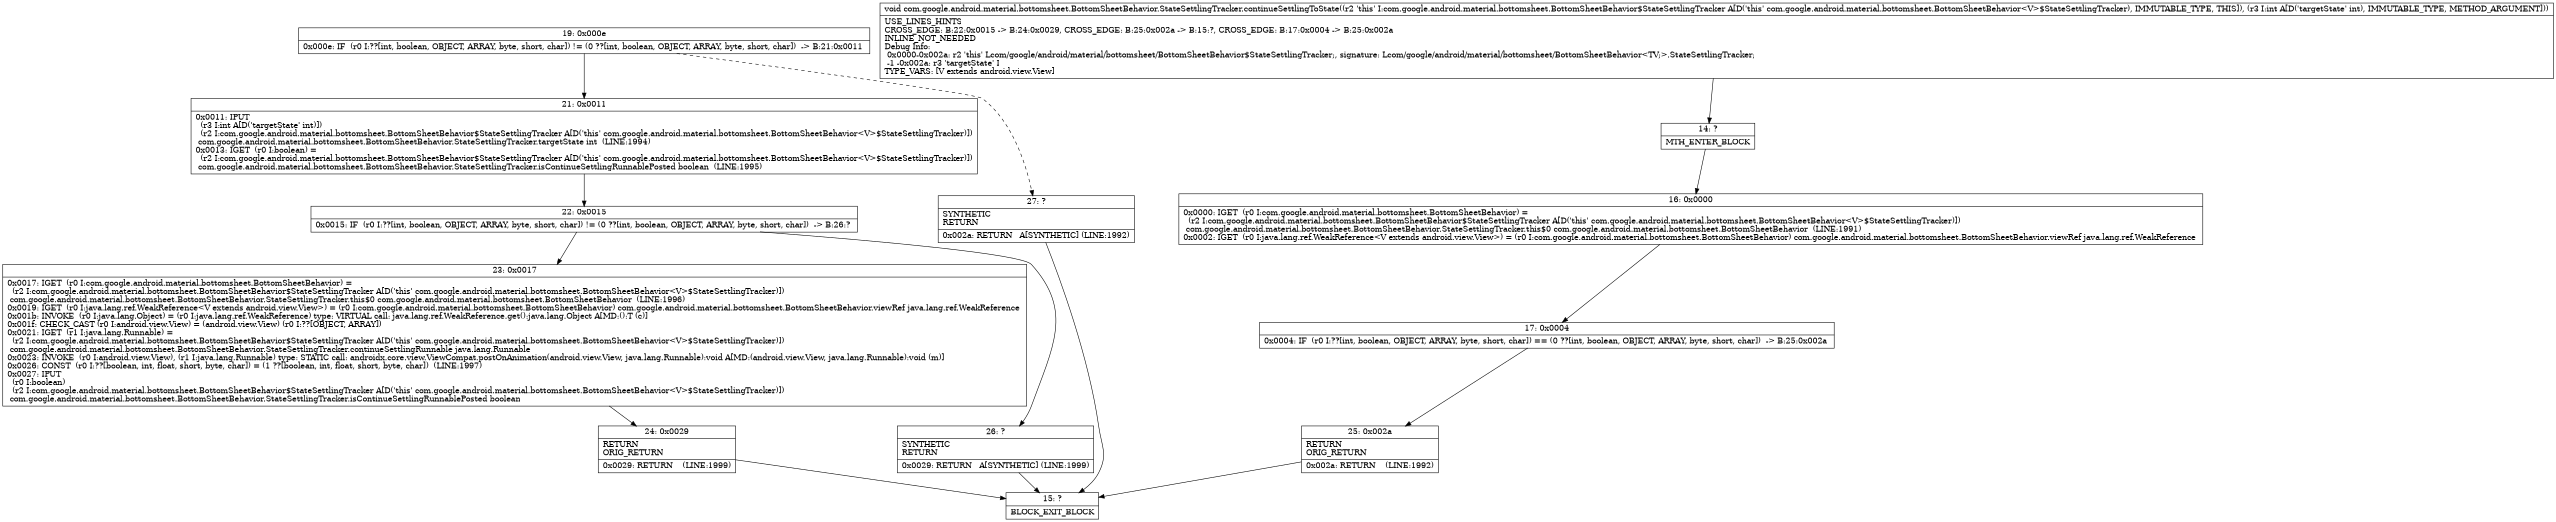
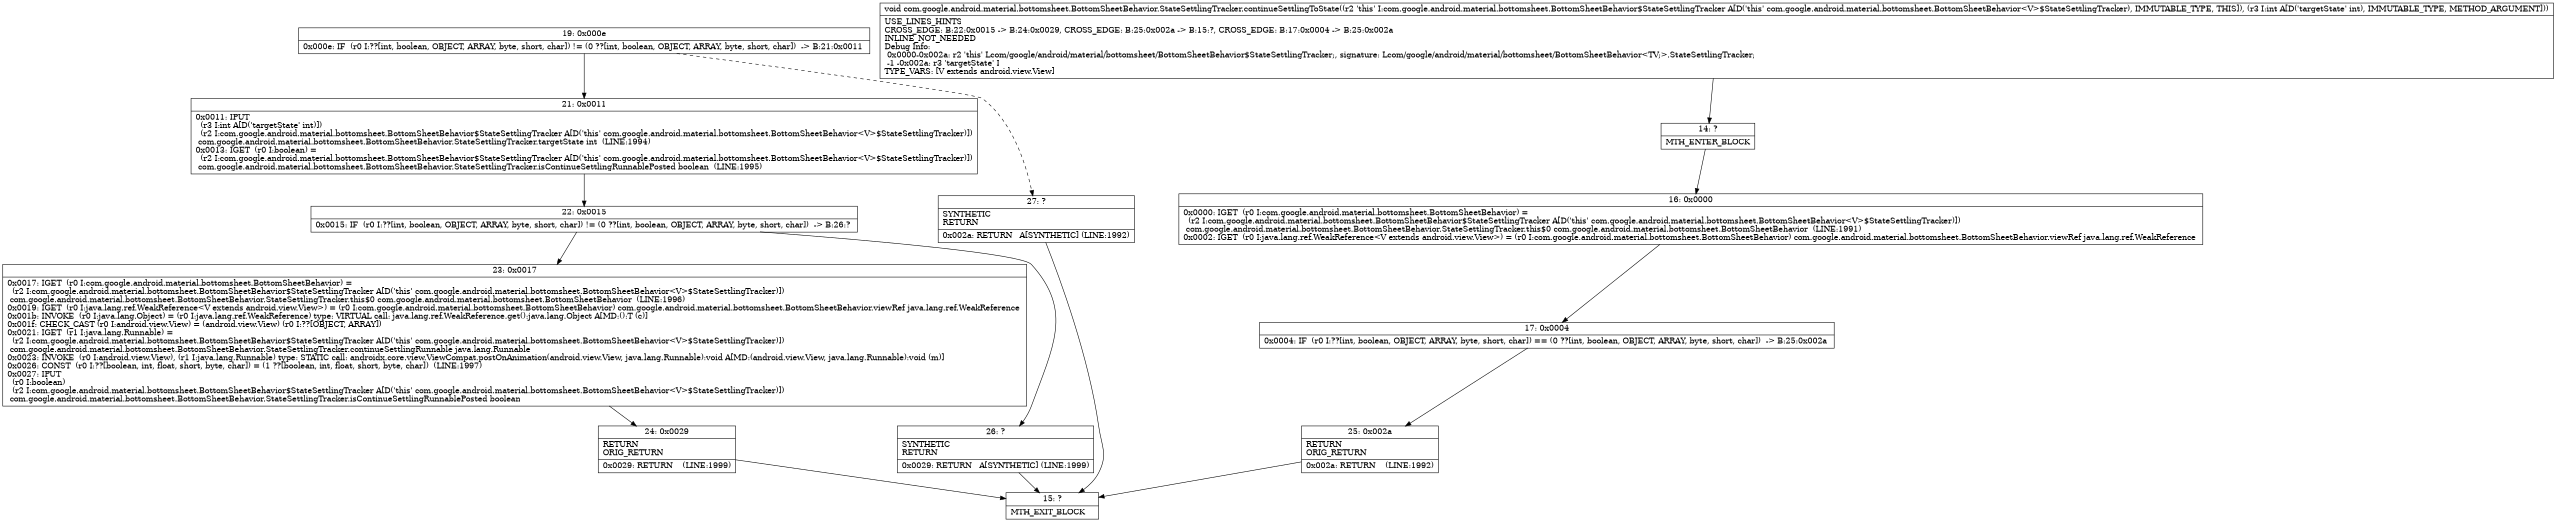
(1052, 512) -> (1048, 512)
